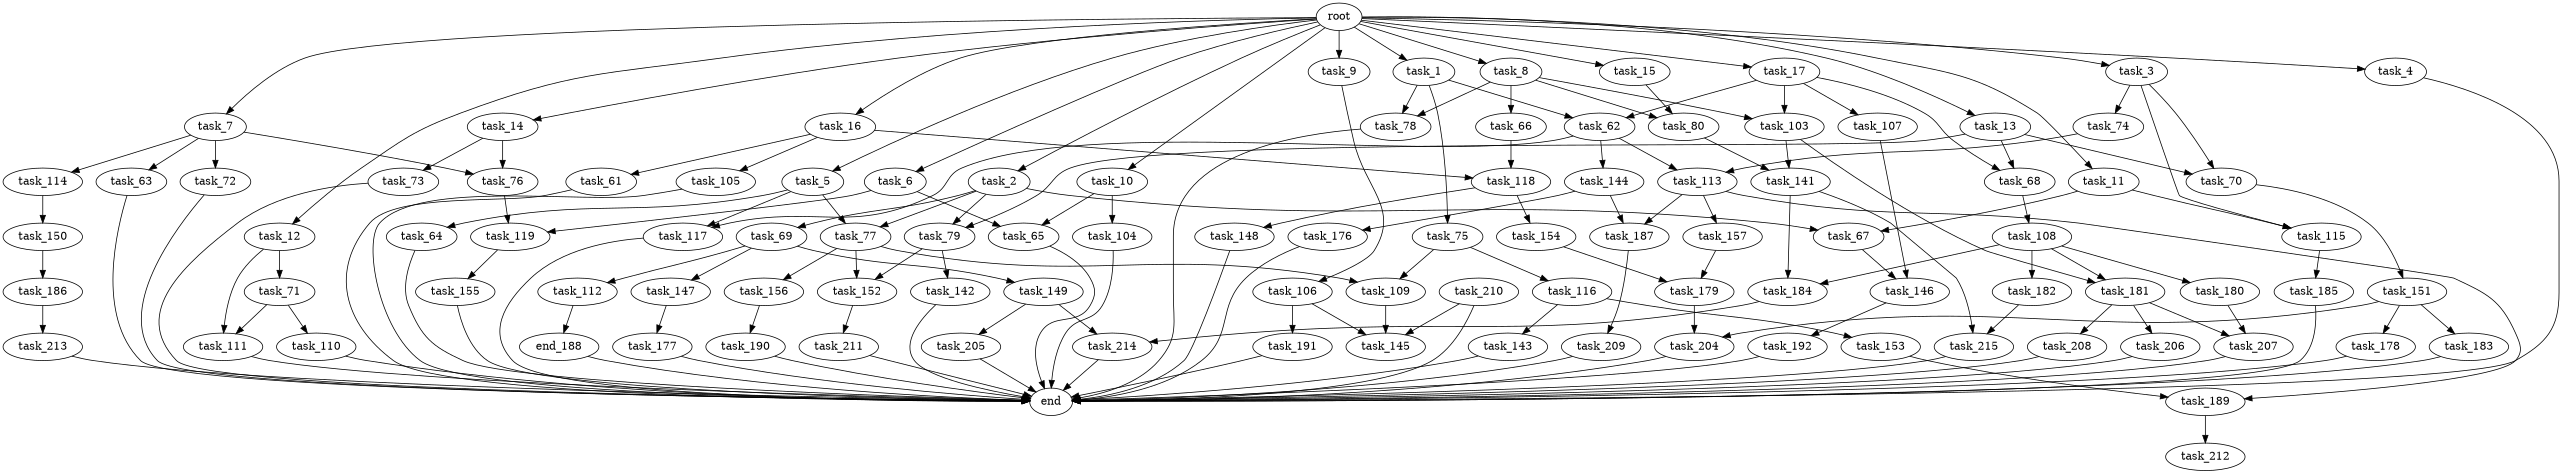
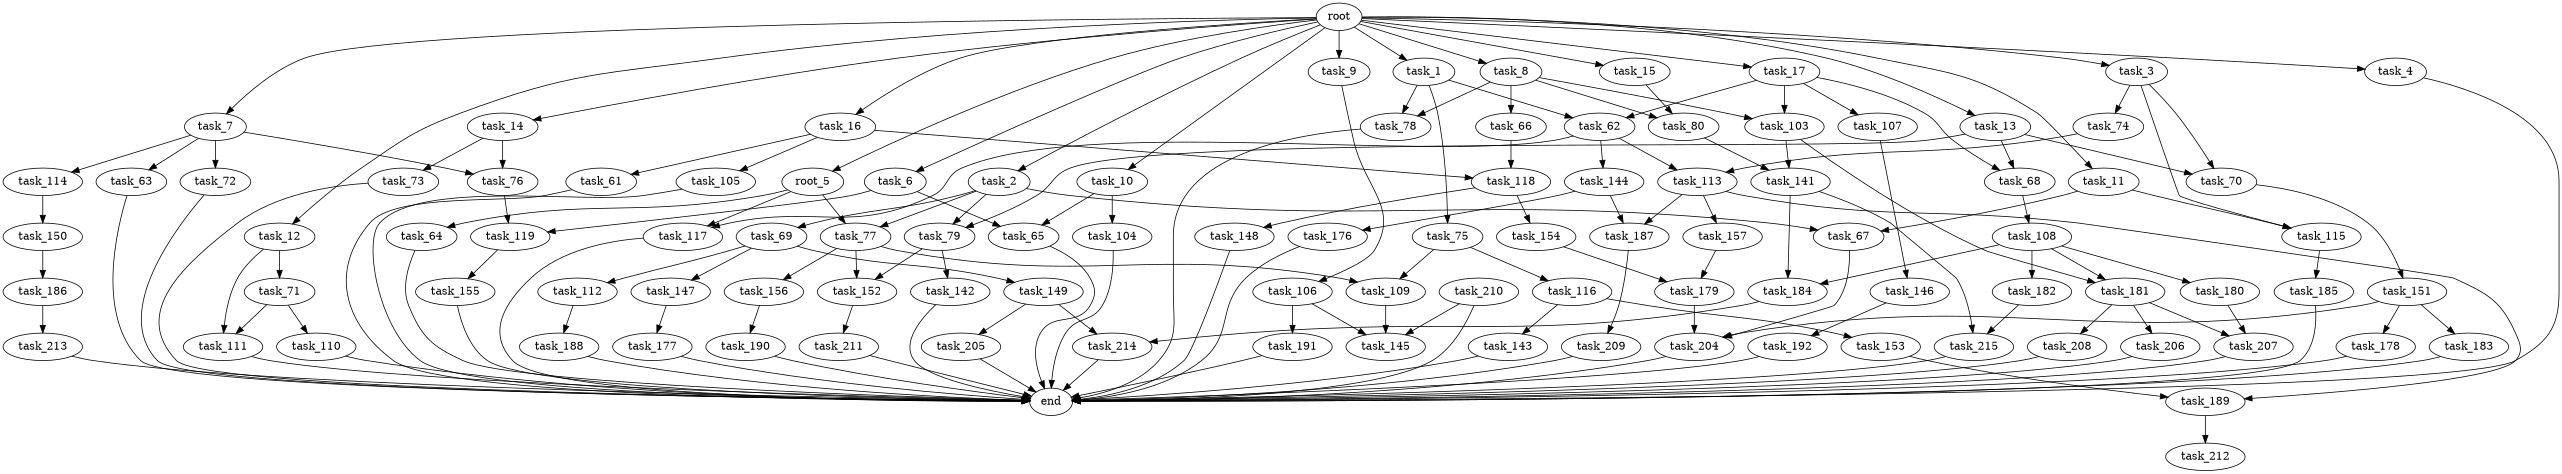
(813, 182) -> (813, 182)
(1876, 262) -> (1811, 313)
(559, 347) -> (559, 347)
